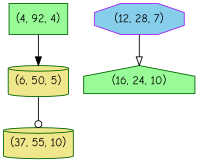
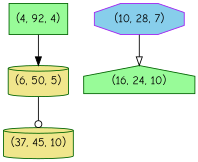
(139, 19) -> (139, 19)
(38, 143) -> (38, 143)
